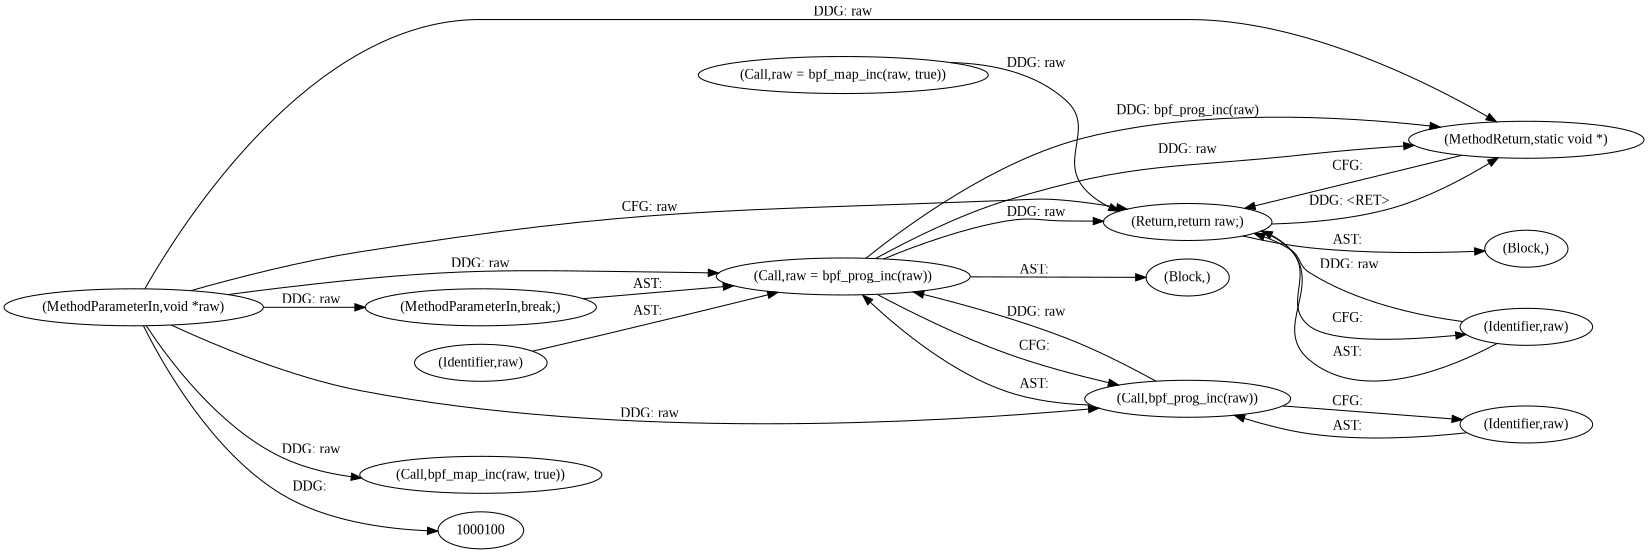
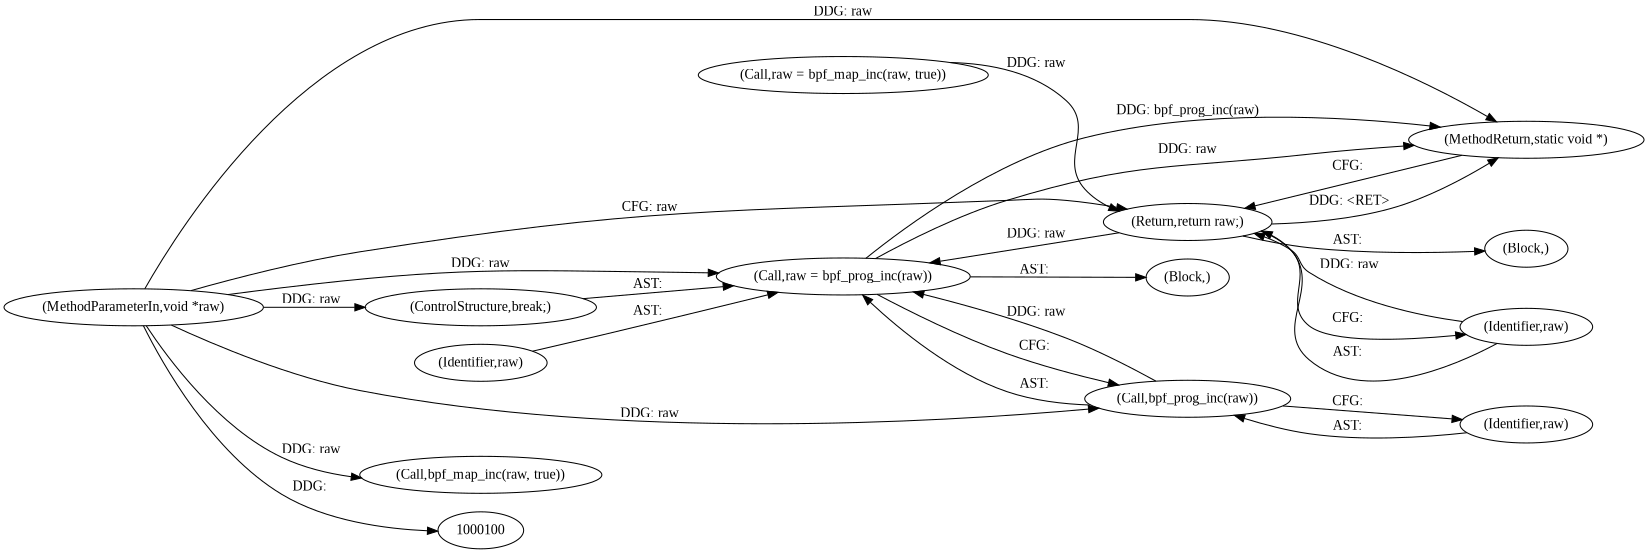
(986, 225) -> (1030, 247)
(481, 307) -> (481, 307)
